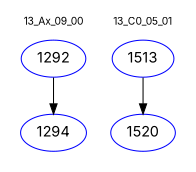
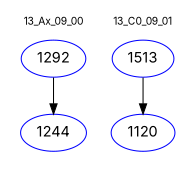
(143, 22) -> (143, 22)
(54, 133) -> (54, 133)
(143, 133) -> (143, 133)
